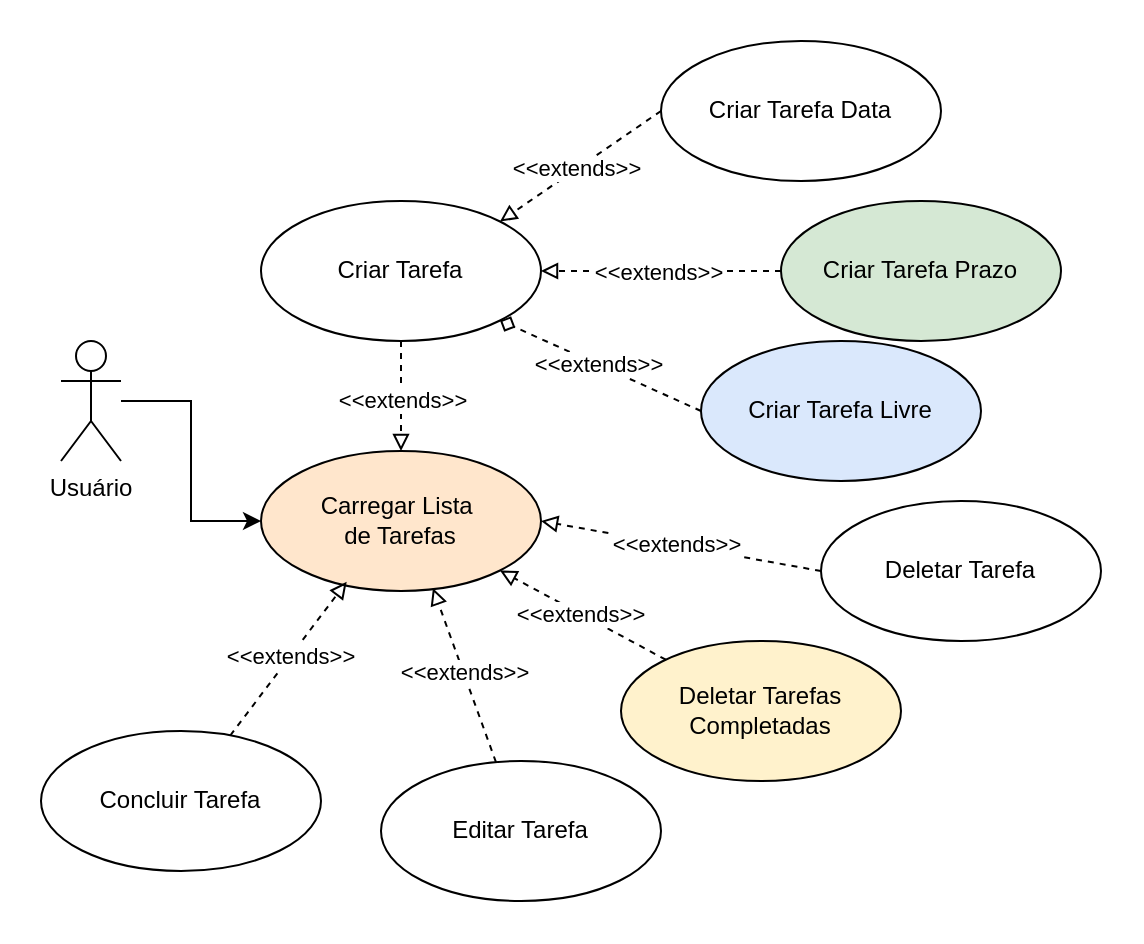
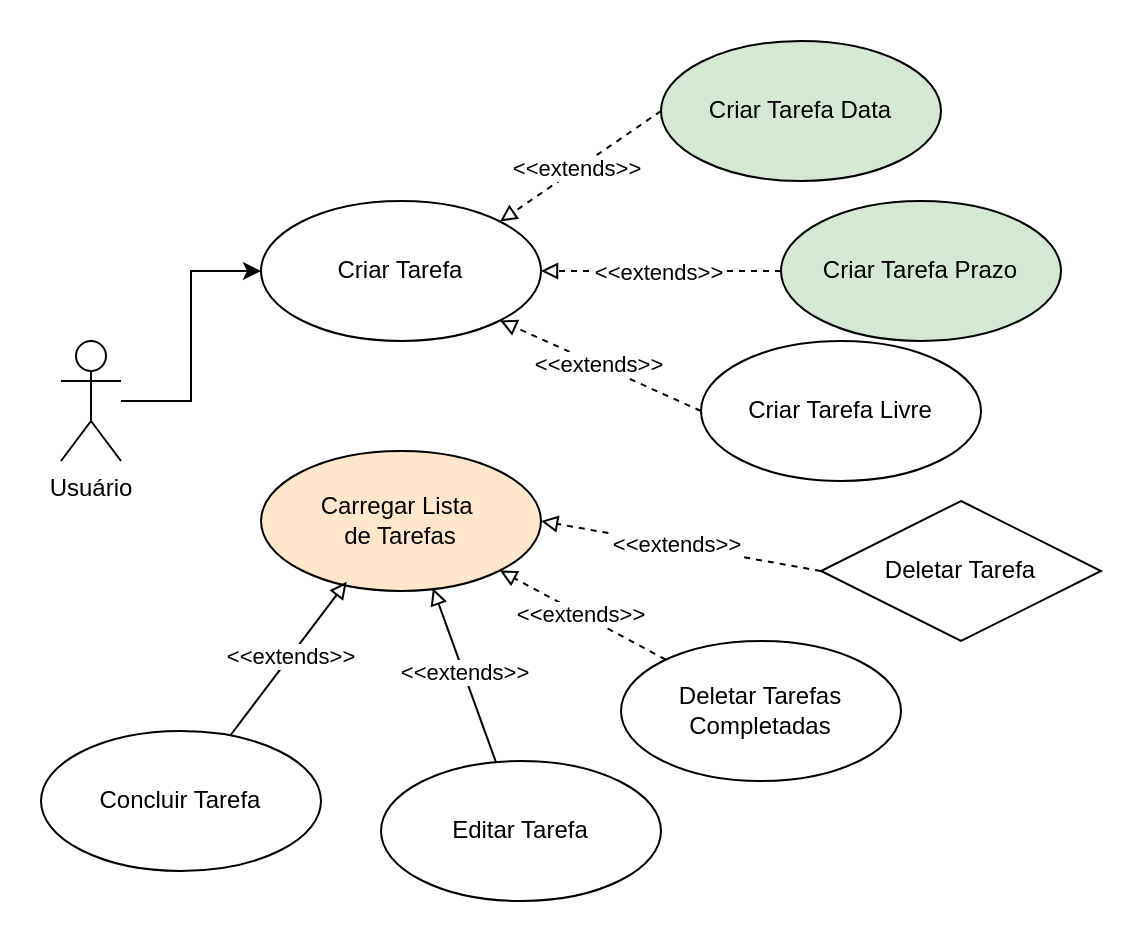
(801, 111) -> (801, 111)
(516, 328) -> (516, 328)
(401, 363) -> none
(841, 411) -> (841, 411)
(191, 488) -> (191, 309)
(961, 571) -> (961, 571)
(257, 700) -> (257, 700)
(761, 711) -> (761, 711)
(481, 722) -> (481, 722)
